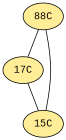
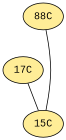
(33, 43) -> none
